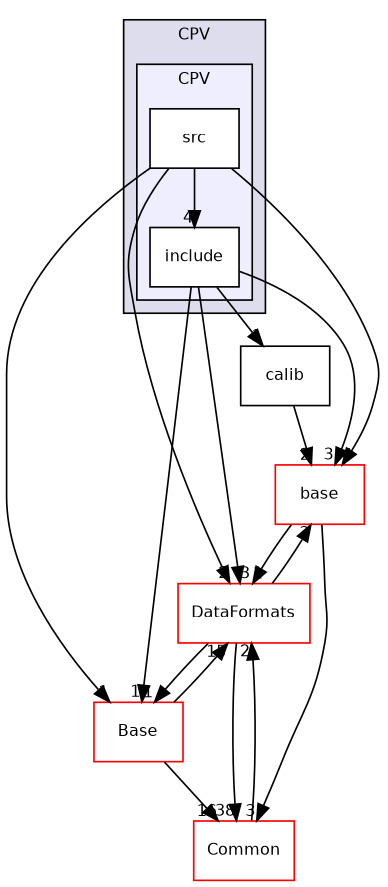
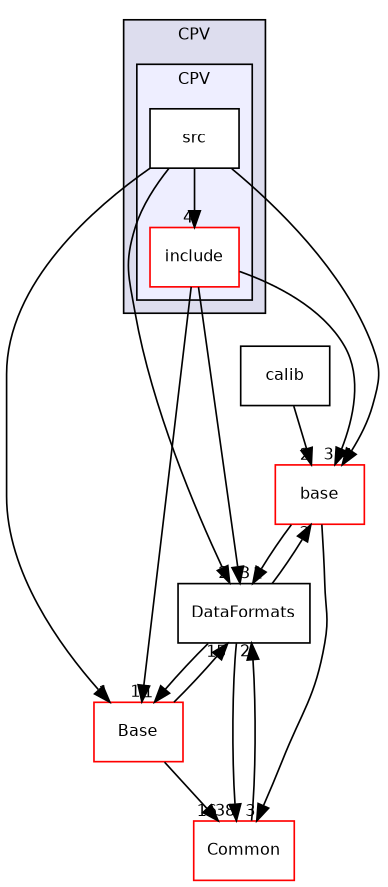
(195, 257) -> (195, 257)
(235, 310) -> none
(244, 613) -> (244, 613)
